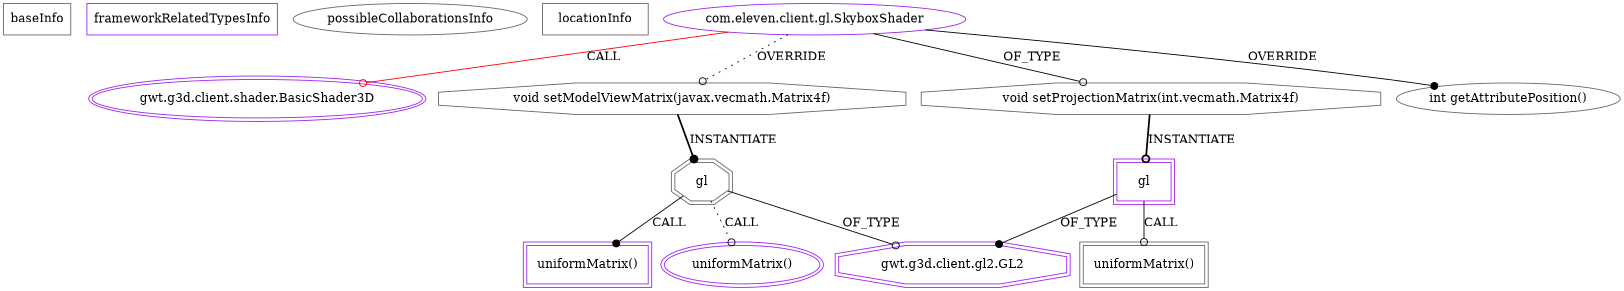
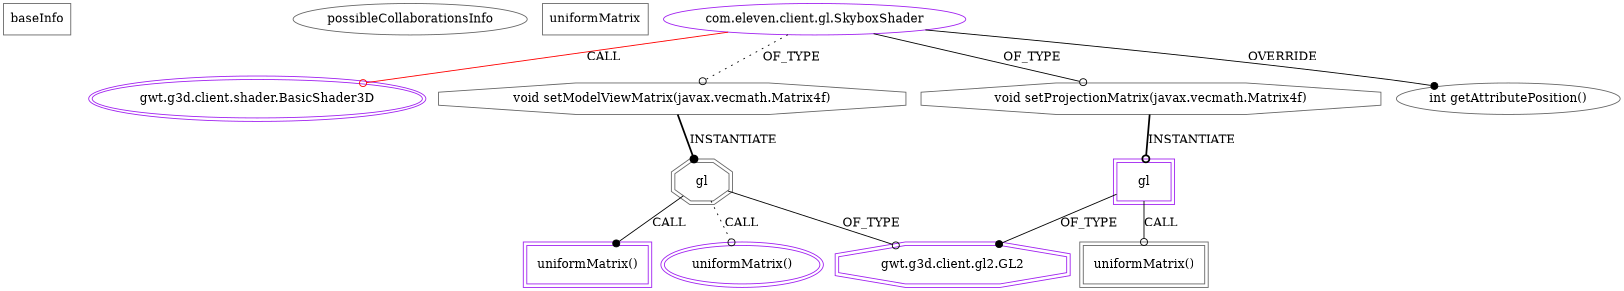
(182, 19) -> none
(595, 19) -> (595, 19)
(792, 57) -> (792, 57)
(1151, 99) -> (1151, 99)
